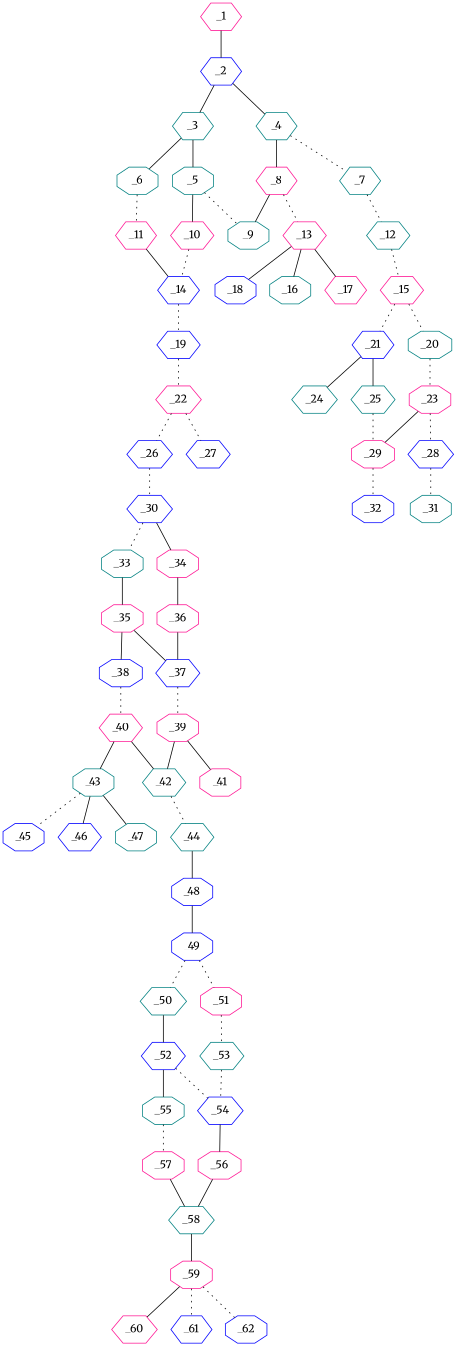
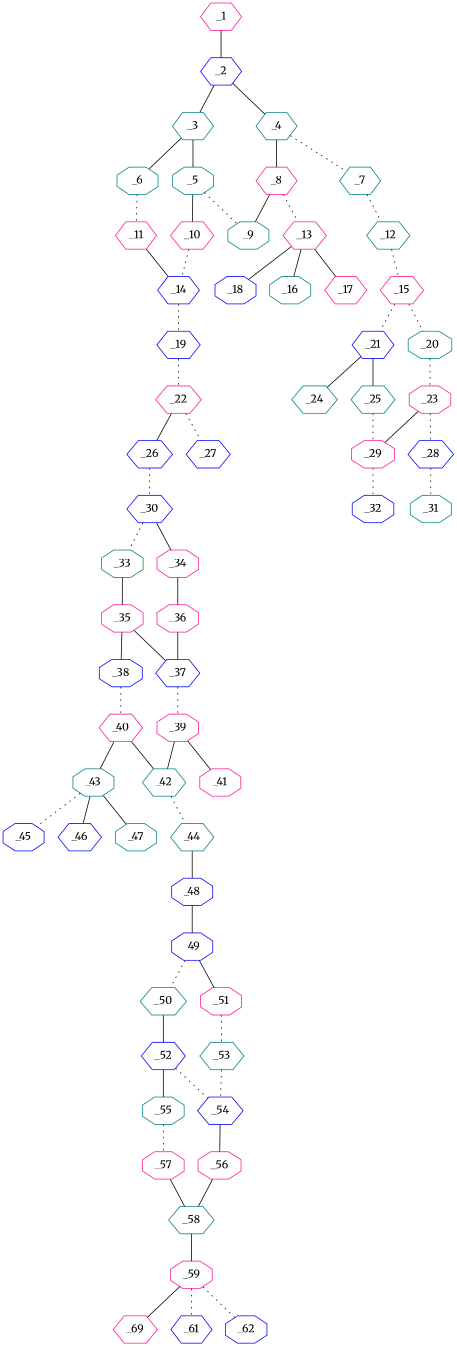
(164, 427) -> (164, 427)
(207, 974) -> (207, 974)
(134, 1330) -> (135, 1330)
